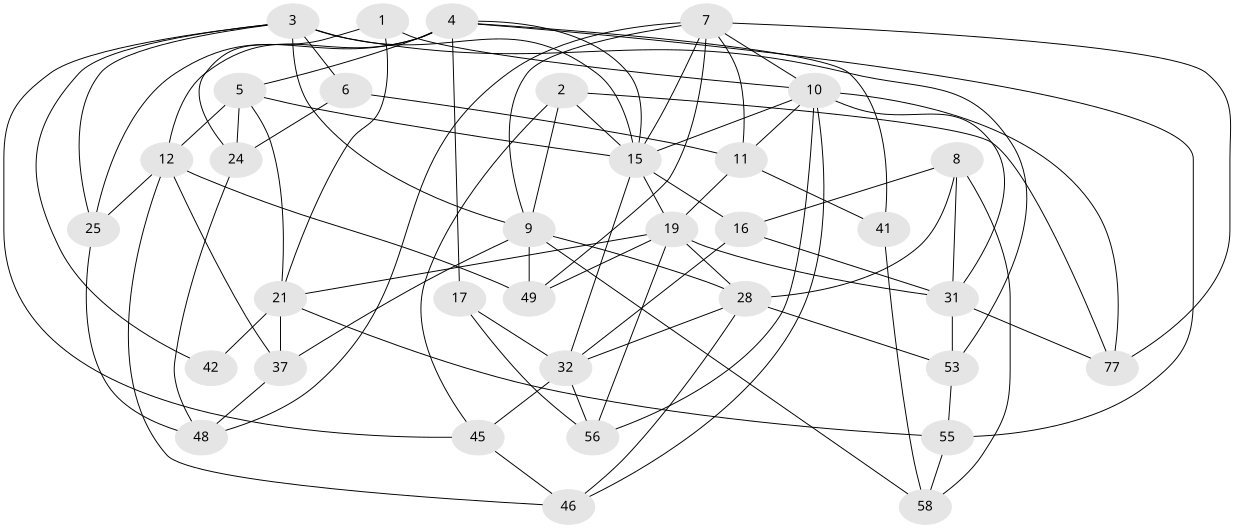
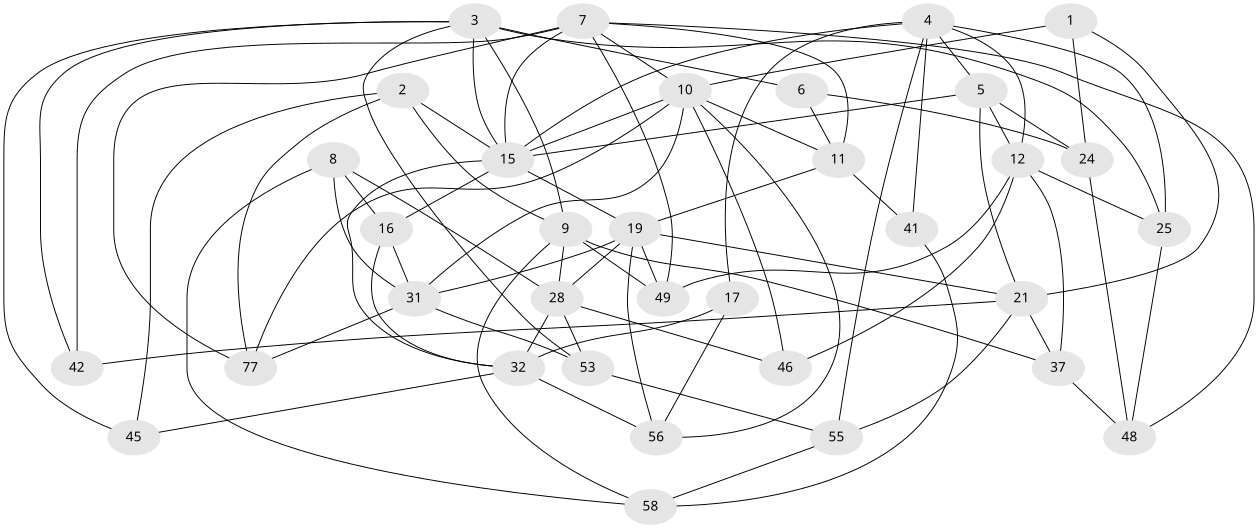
(534, 67) -> (193, 52)
(524, 472) -> none
